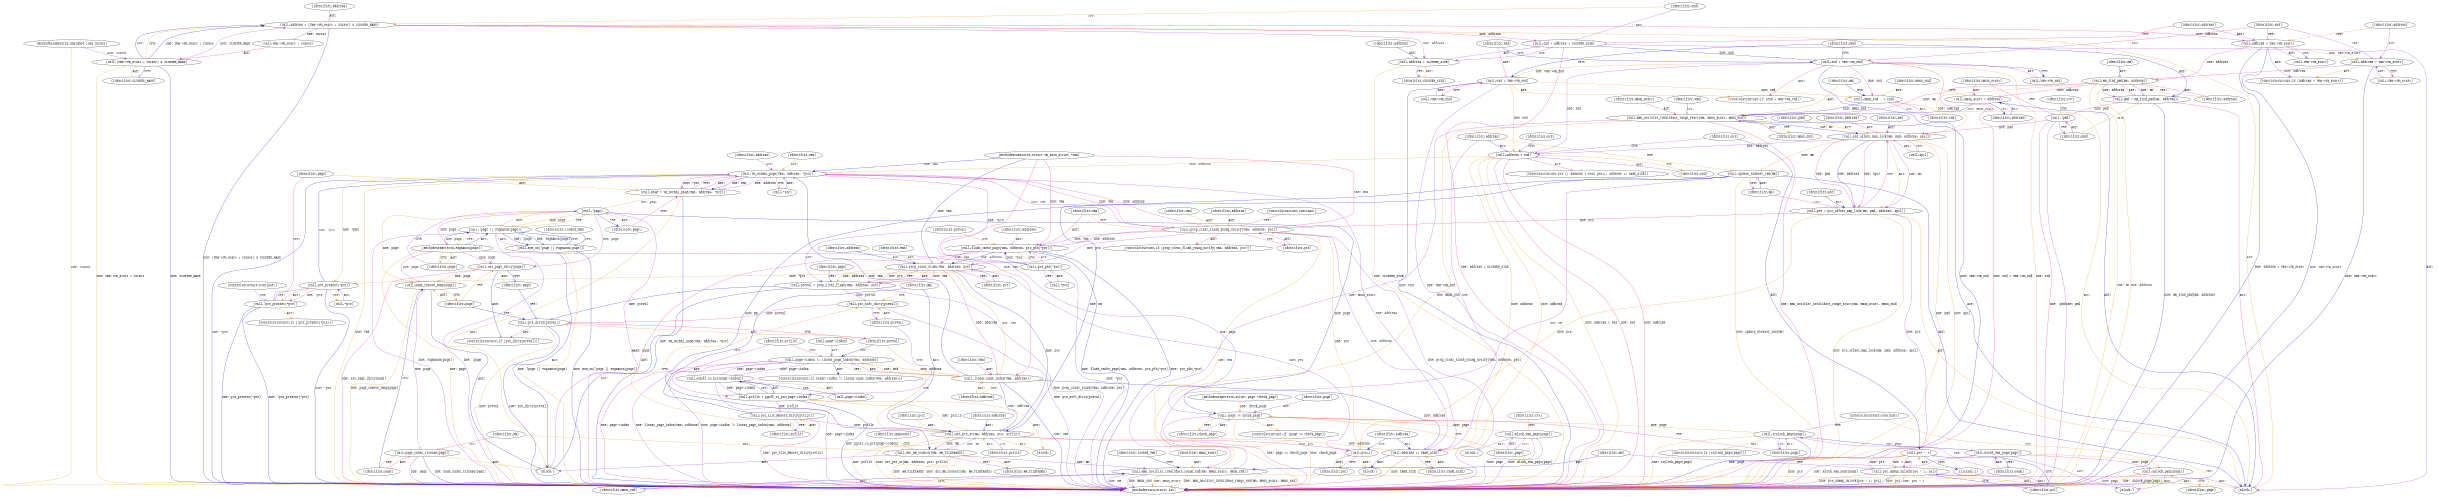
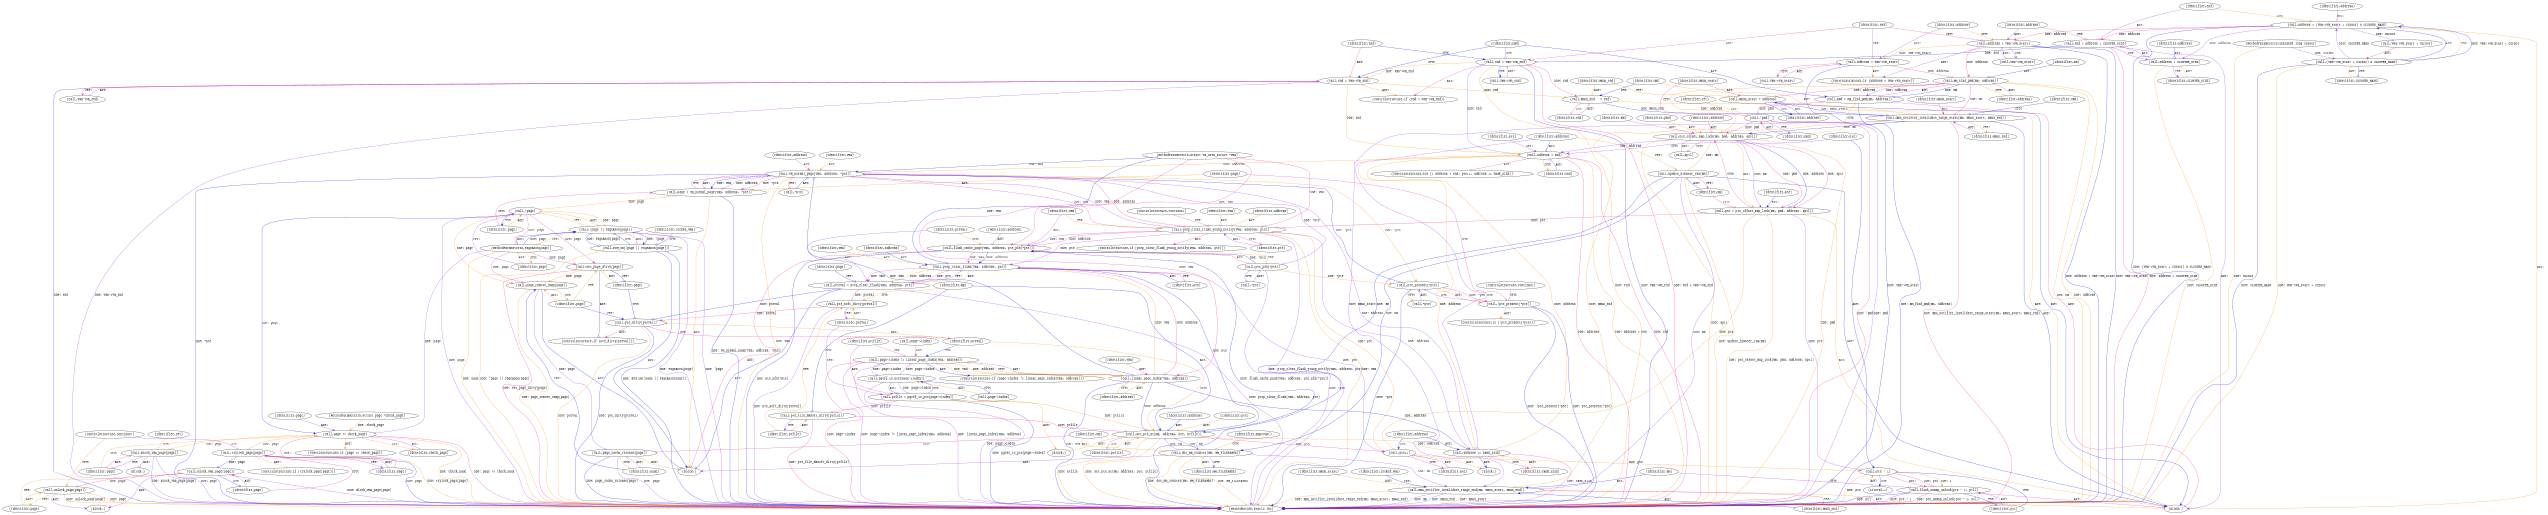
(351, 230) -> (1393, 230)
(641, 351) -> (457, 360)
none -> (1636, 464)
(1905, 472) -> (1944, 490)
